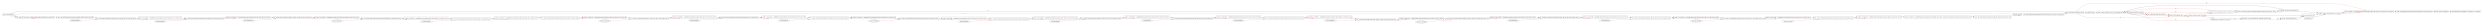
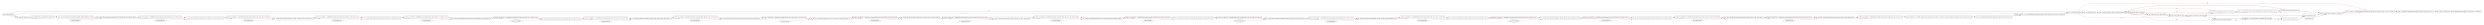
none -> (516, 21)
